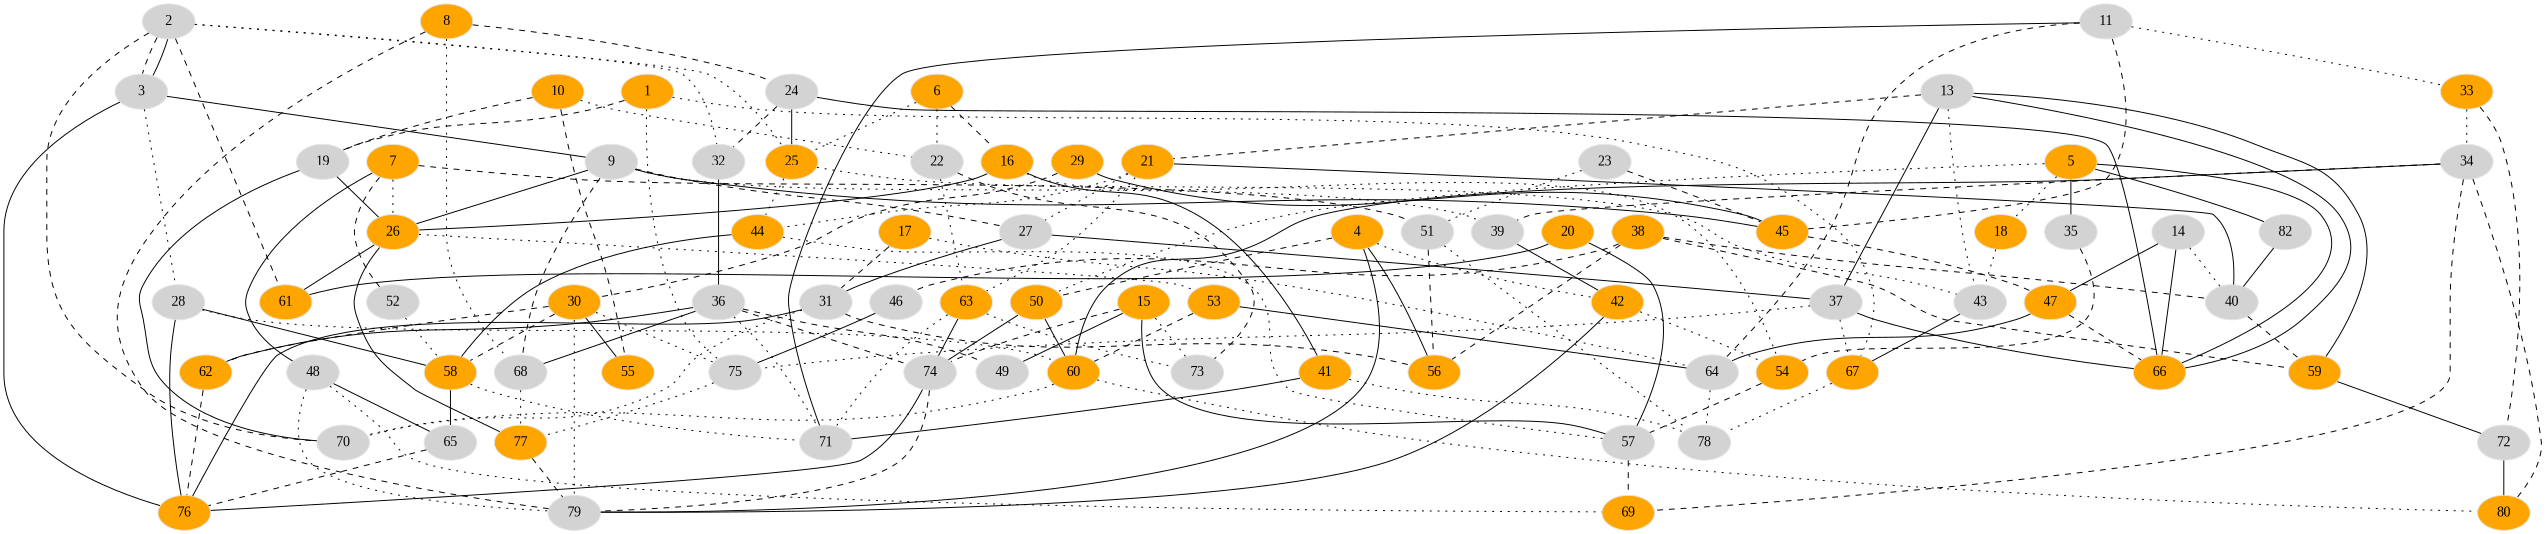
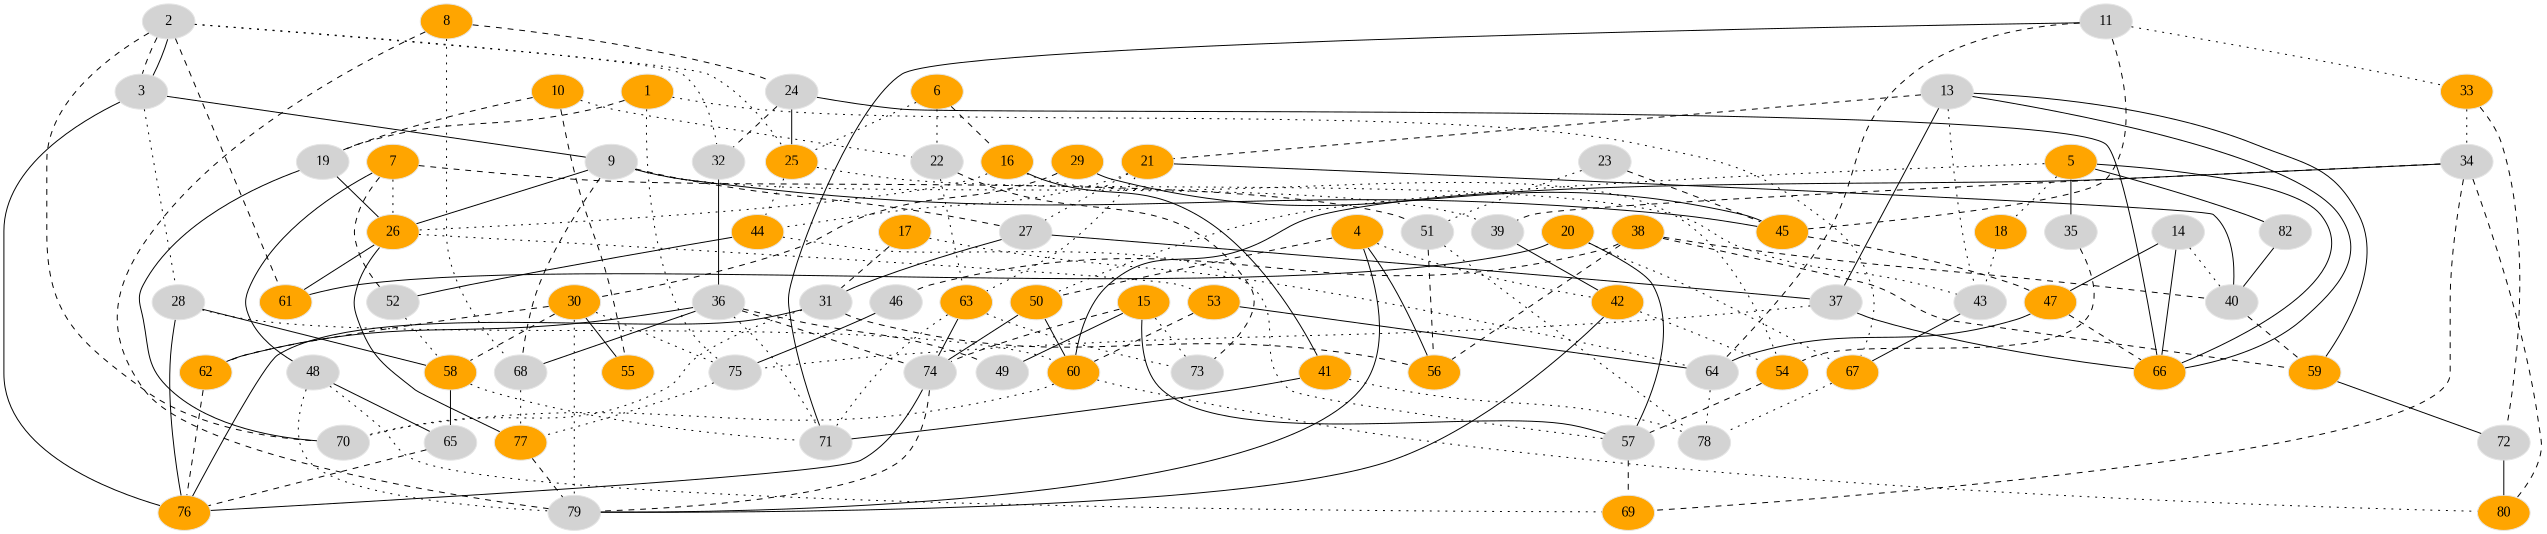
(705, 213) -> (705, 213)
(582, 266) -> (575, 265)
(1843, 332) -> (1713, 298)
